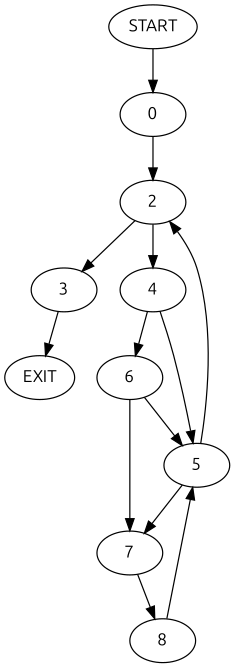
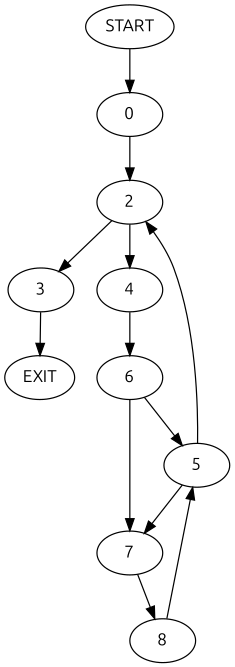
(177, 370) -> none
